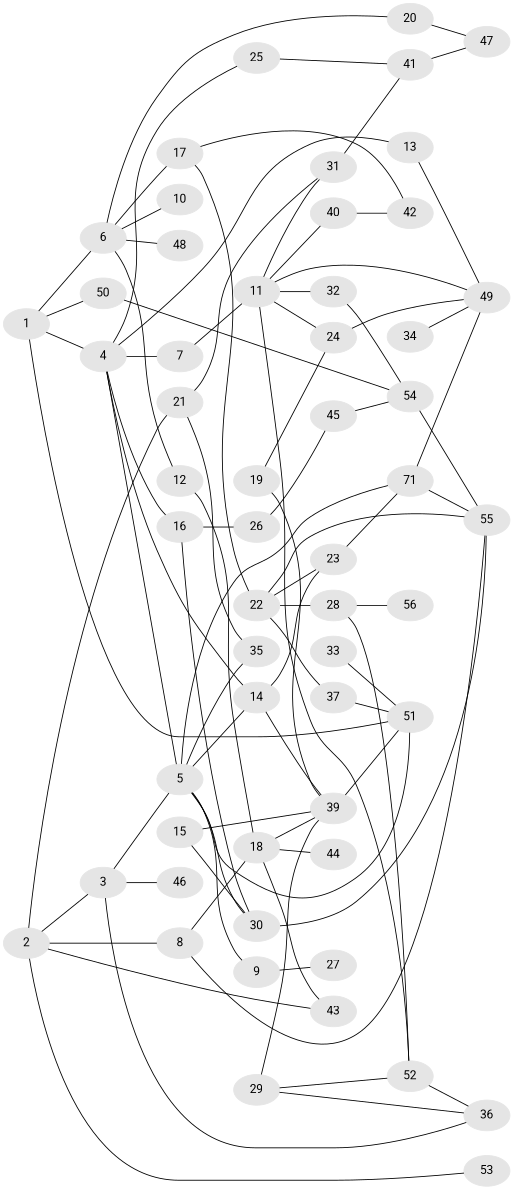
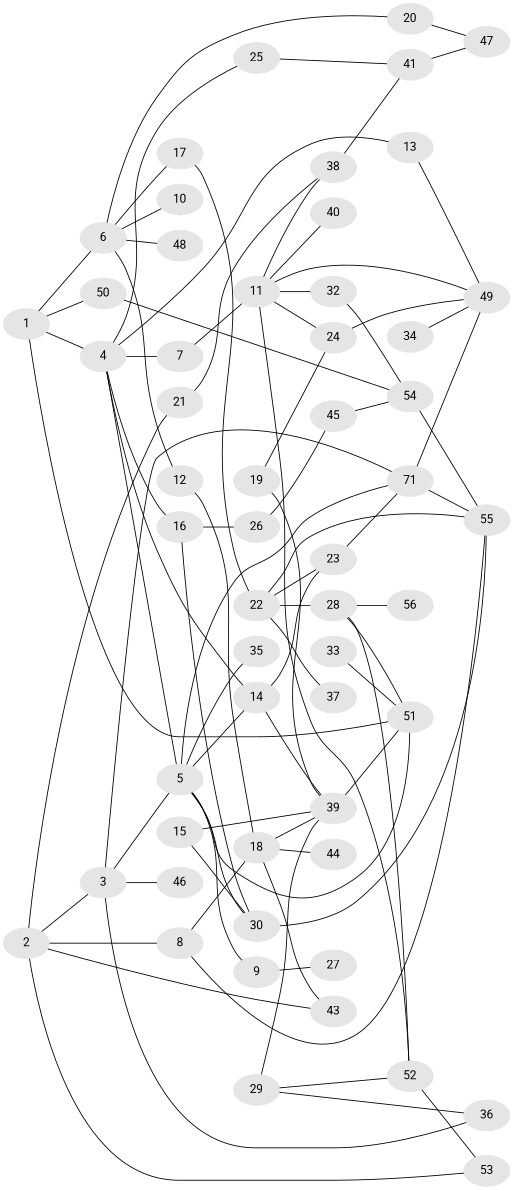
(333, 167) -> (333, 167)
(410, 213) -> none
(212, 512) -> none
none -> (136, 571)
(372, 707) -> (377, 659)
(449, 1096) -> (447, 1122)
